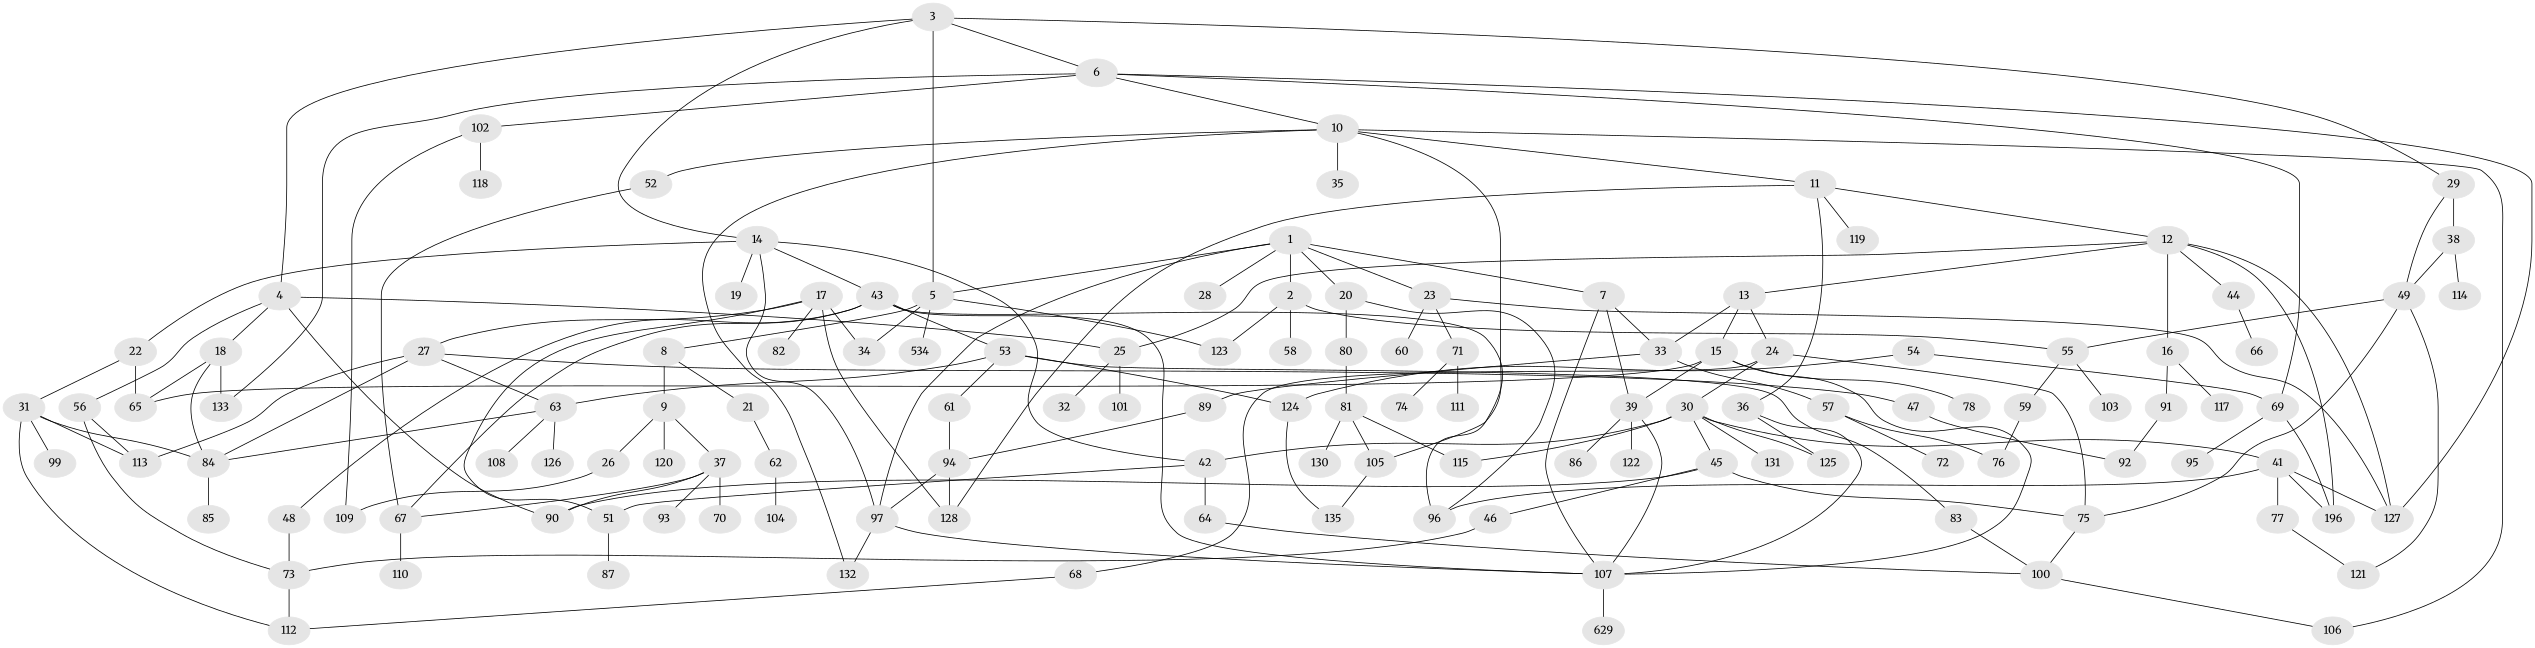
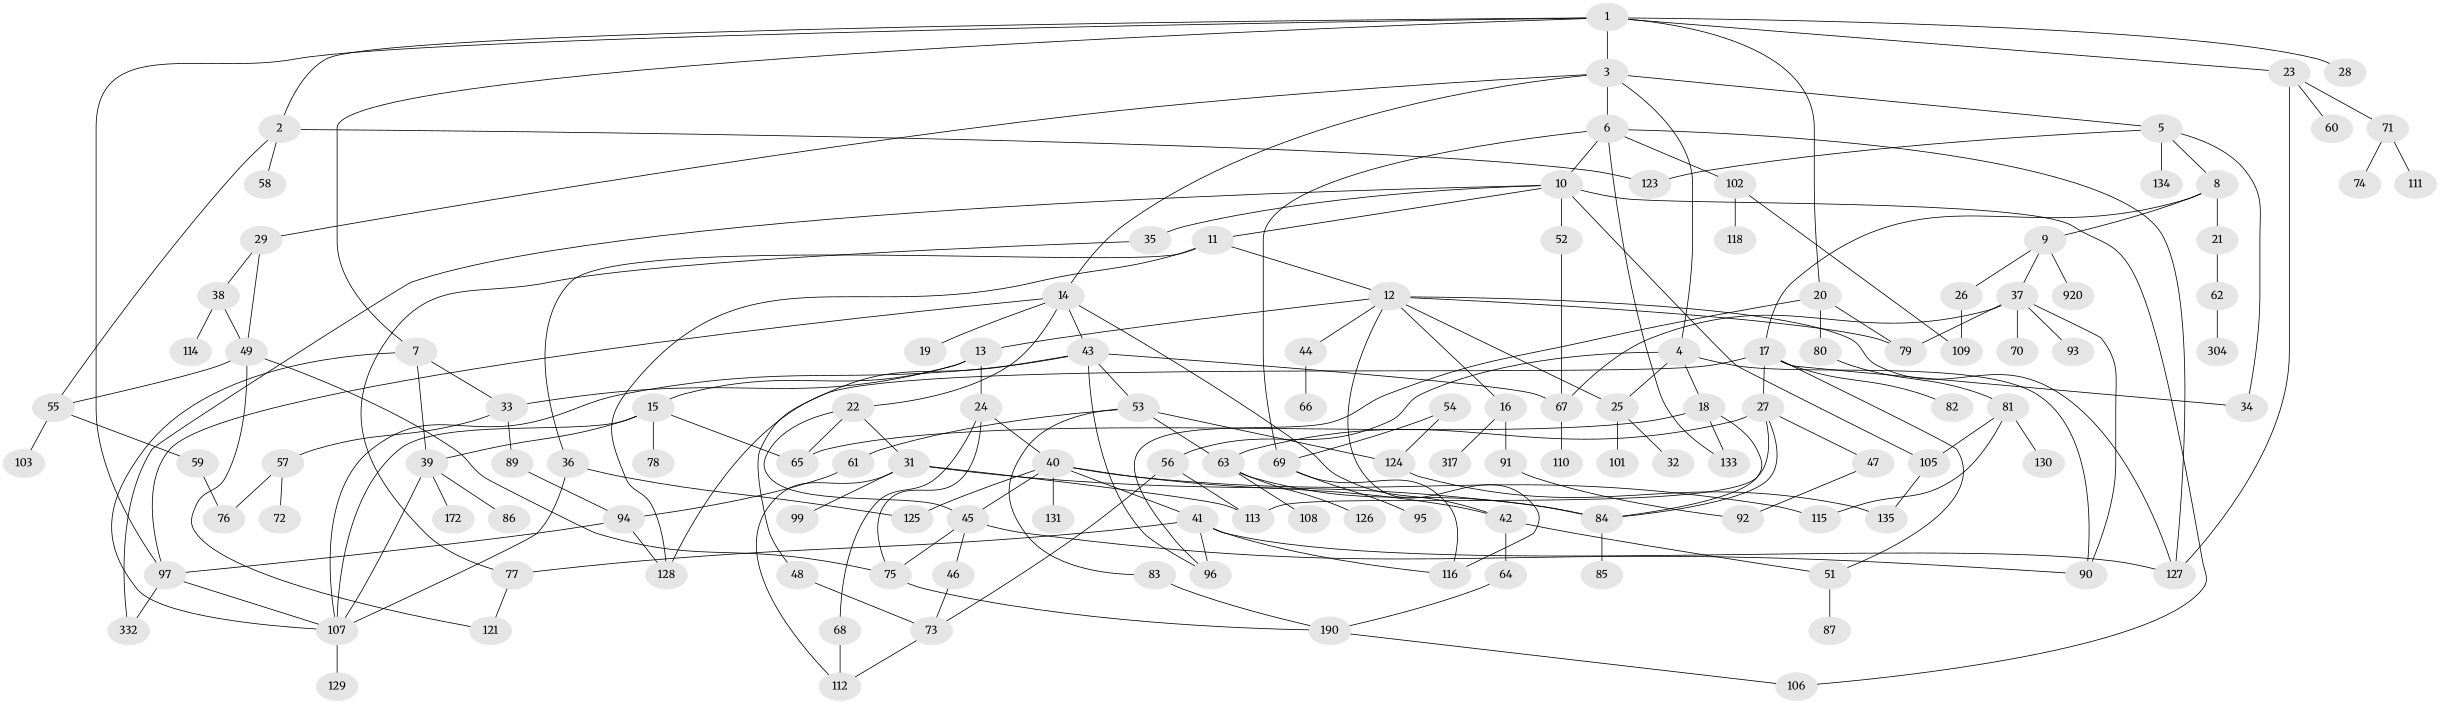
none -> (1959, 217)
(1858, 240) -> none
(1112, 268) -> (1607, 45)
none -> (628, 271)
(920, 352) -> (2161, 184)
none -> (1906, 352)
(1687, 408) -> (1053, 463)
(2222, 408) -> (1450, 463)
(664, 463) -> (2073, 296)
(1631, 463) -> (453, 519)
none -> (807, 493)
(776, 519) -> (2217, 352)
(2334, 519) -> (1450, 575)
(848, 575) -> (129, 631)
(2041, 575) -> (1330, 631)
(1603, 631) -> (337, 687)
